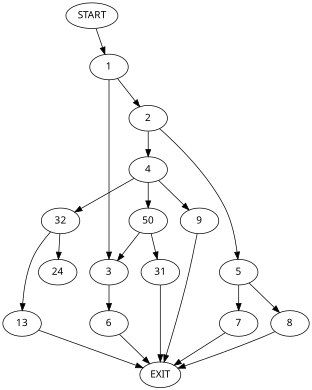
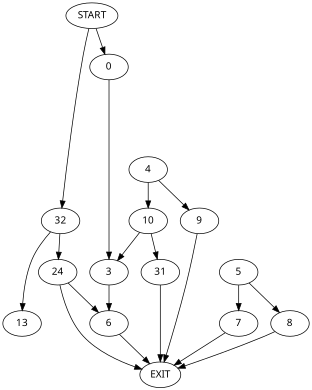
(109, 67) -> (109, 67)
(148, 118) -> none
(104, 196) -> (74, 114)
(148, 221) -> (148, 221)
none -> (81, 295)
(87, 348) -> (85, 338)
